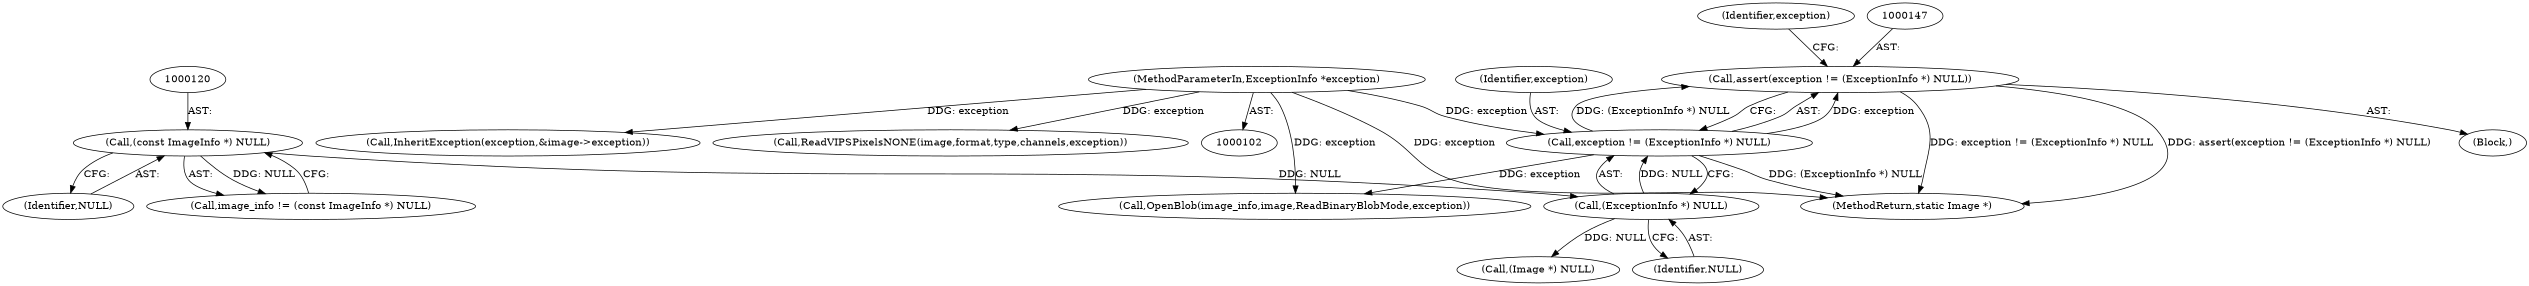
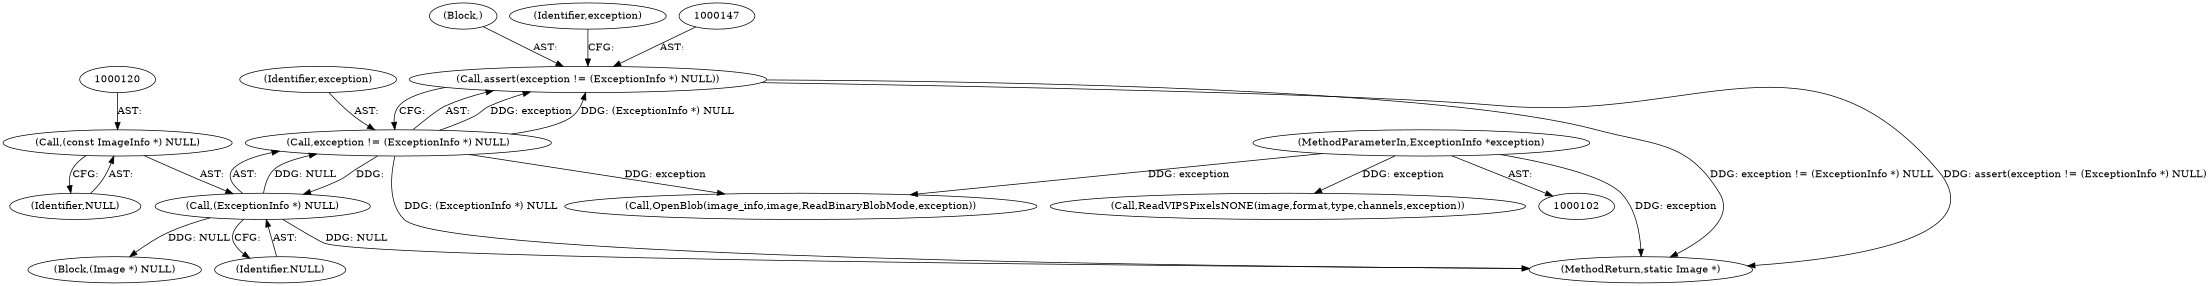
(2234, 100) -> (520, 45)
(1441, 115) -> none
(508, 143) -> none
(1310, 175) -> (214, 175)
(1722, 175) -> (372, 175)
(311, 206) -> none
none -> (837, 261)
(1538, 270) -> (115, 270)
